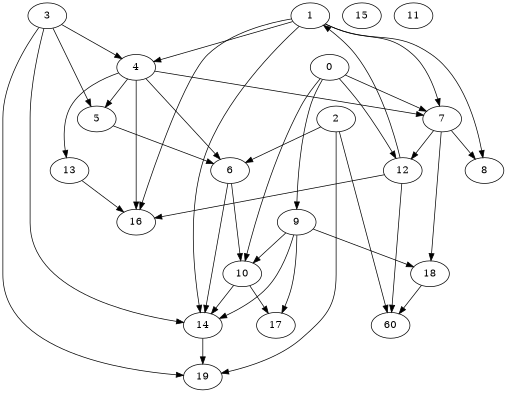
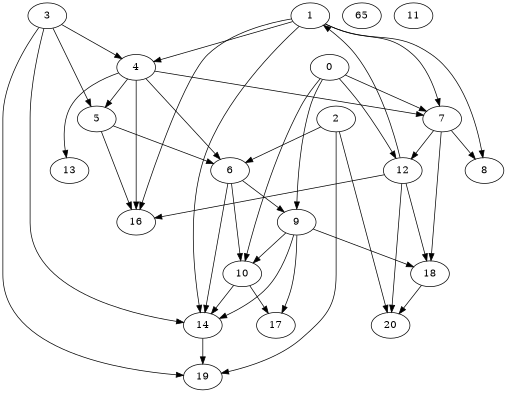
(362, 16) -> (362, 16)
none -> (260, 193)
(100, 194) -> (115, 167)
none -> (415, 219)
(391, 325) -> (391, 325)
